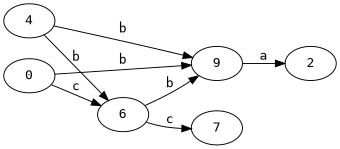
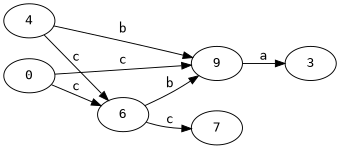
(76, 57) -> (76, 57)
(123, 60) -> (123, 60)
(311, 63) -> (311, 63)
